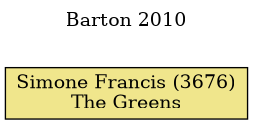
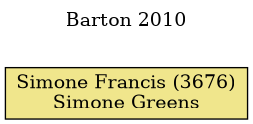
(126, 93) -> (126, 93)
